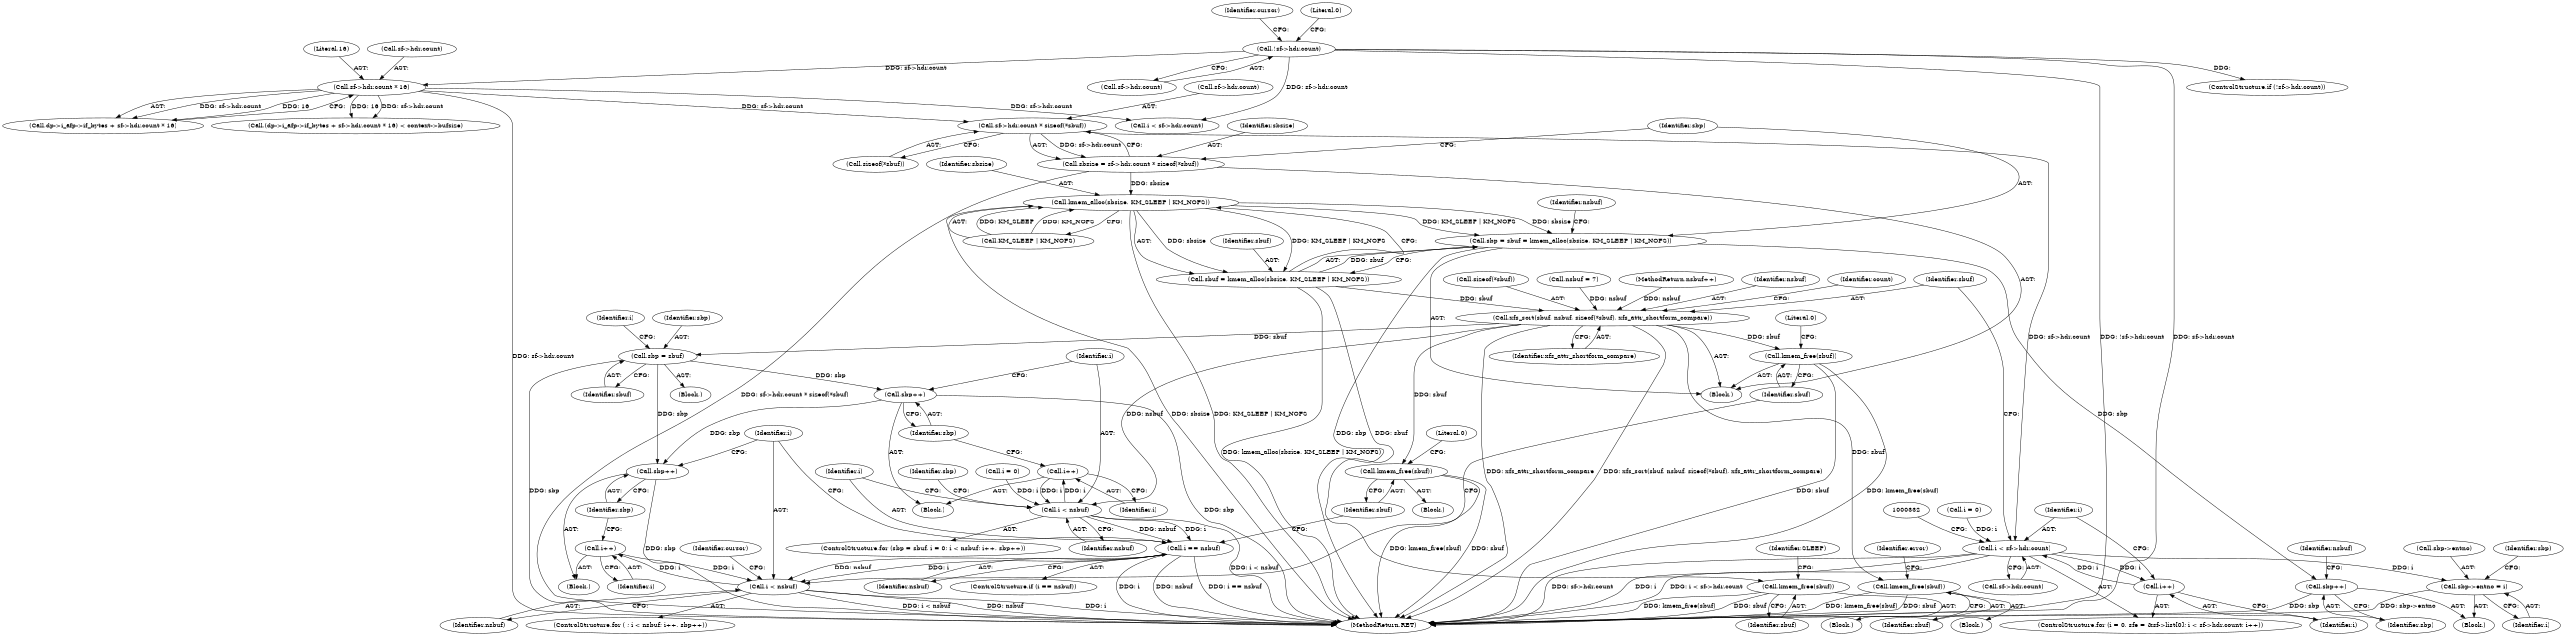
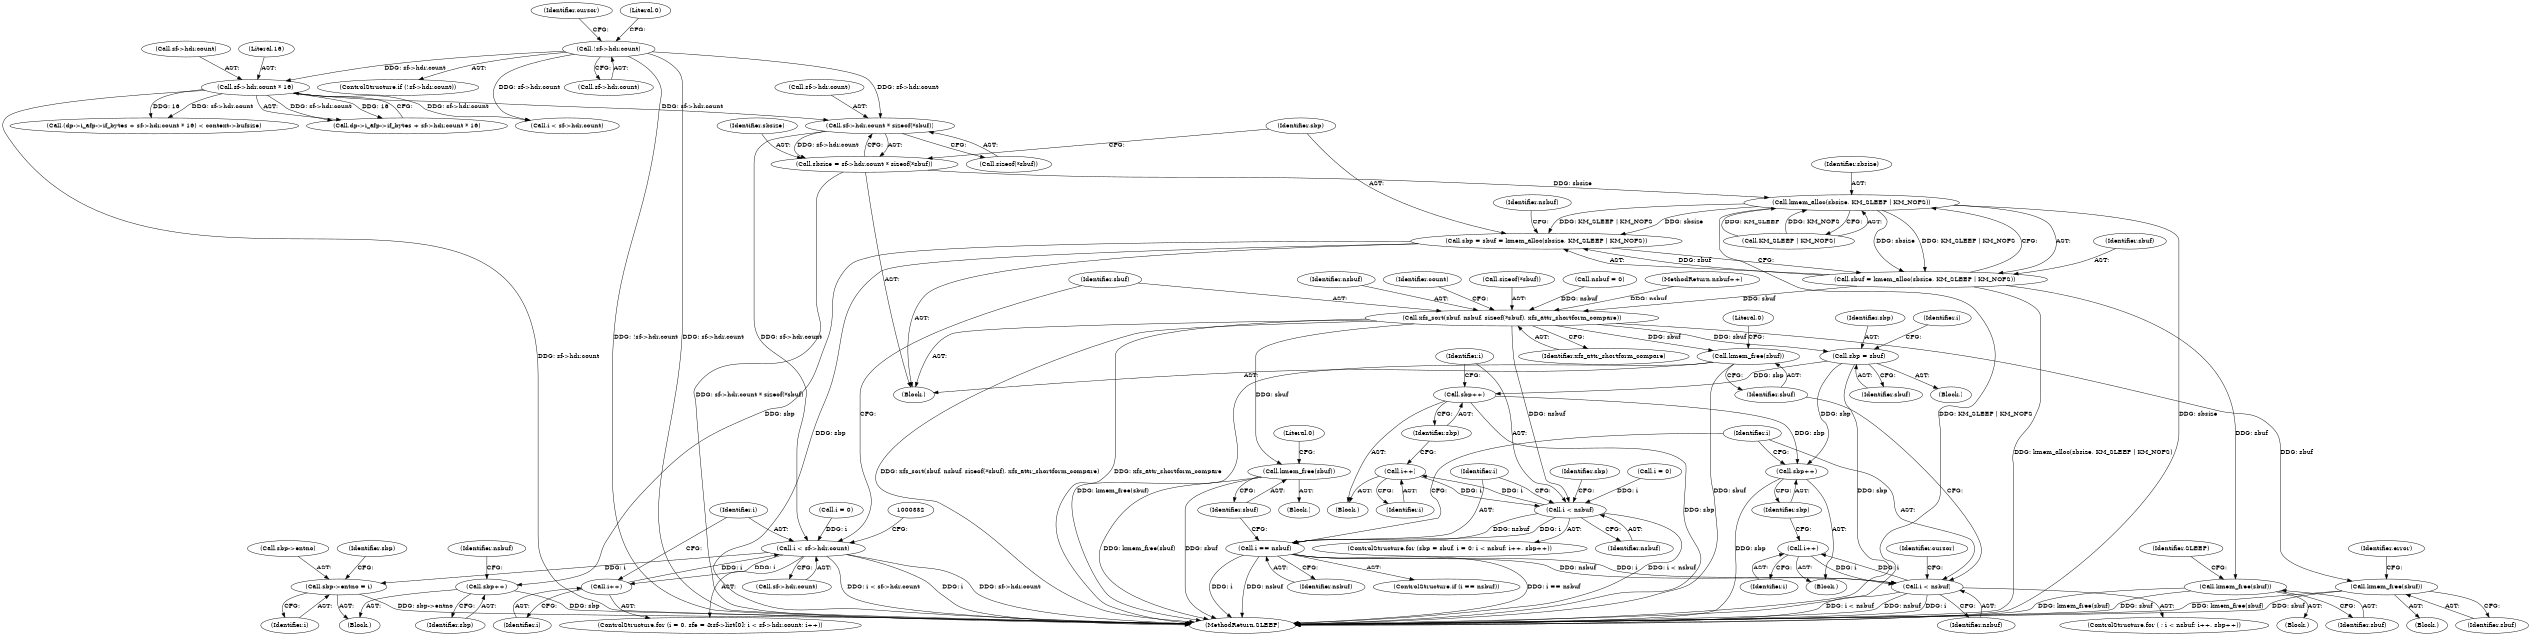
none -> (779, 62)
(2223, 68) -> (480, 68)
(1574, 280) -> (1600, 280)
(1384, 625) -> (1243, 625)
